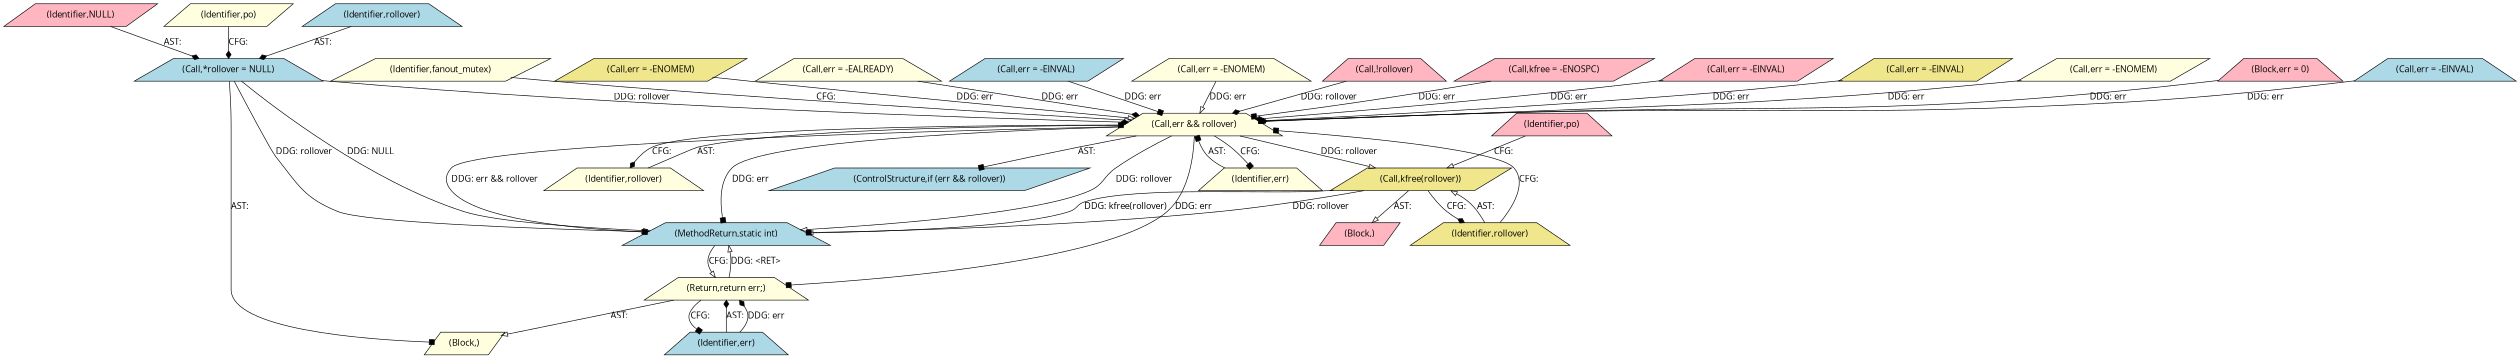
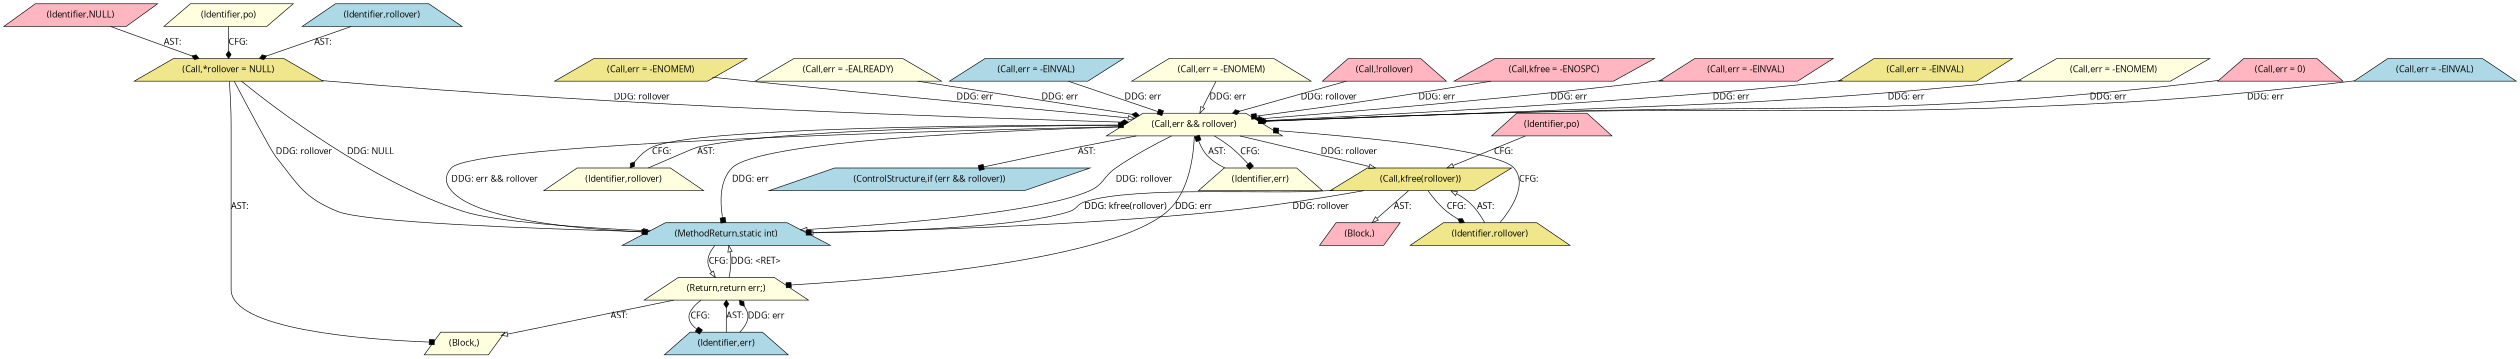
(229, 70) -> (229, 70)
(441, 70) -> none
(2280, 70) -> (2280, 70)
